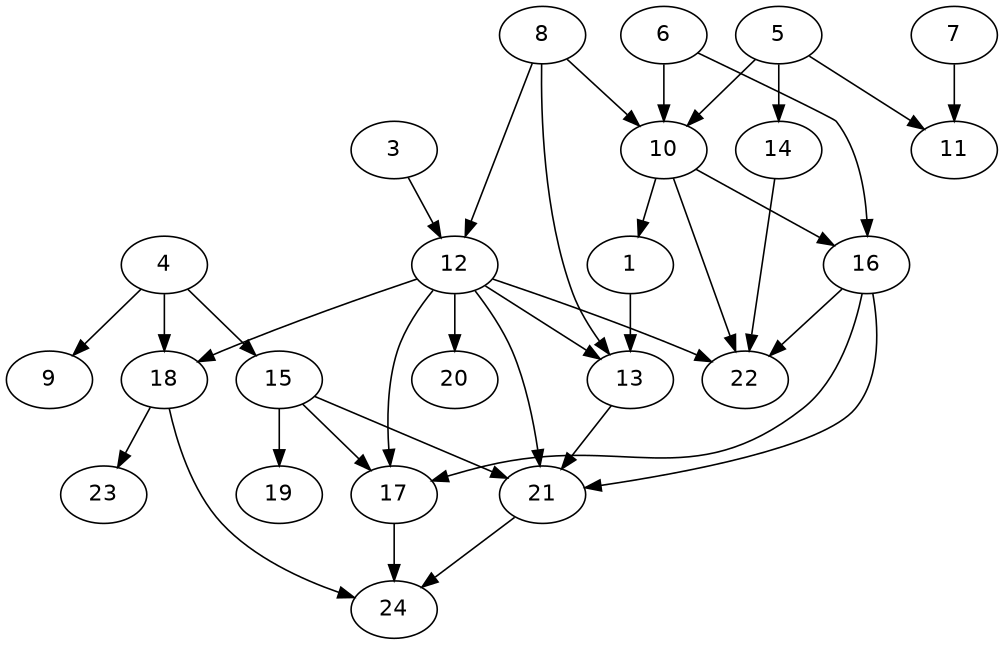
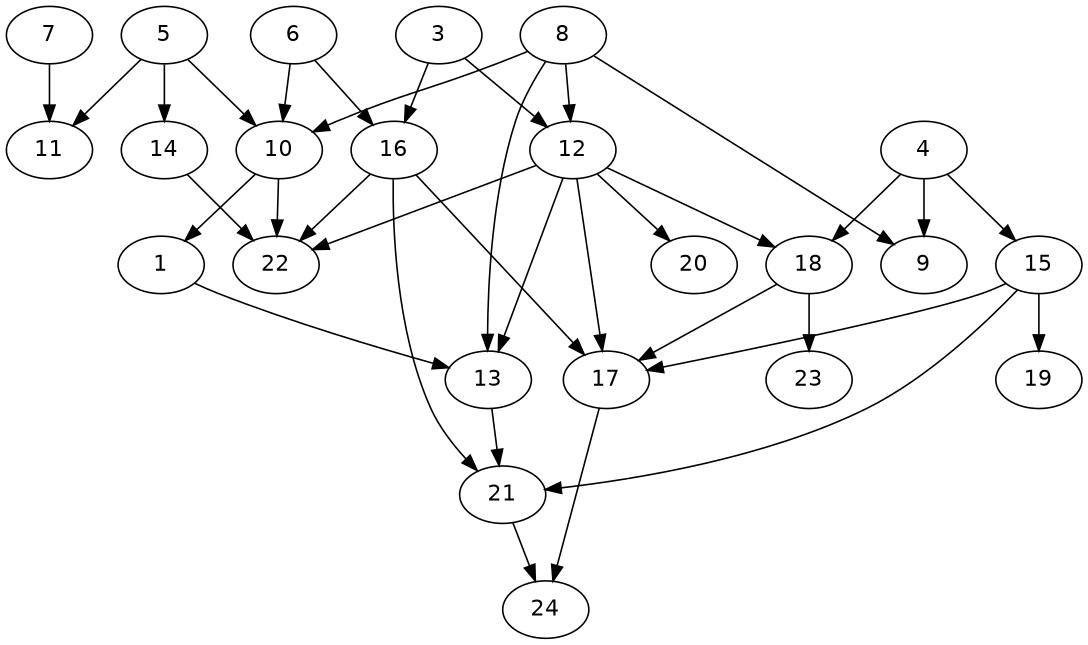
none -> (737, 146)
(758, 203) -> (422, 80)
(518, 366) -> none
(225, 527) -> (715, 318)
